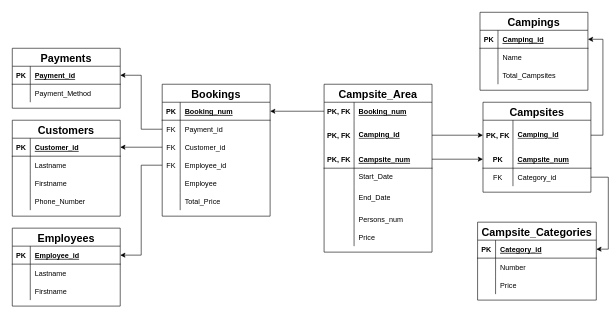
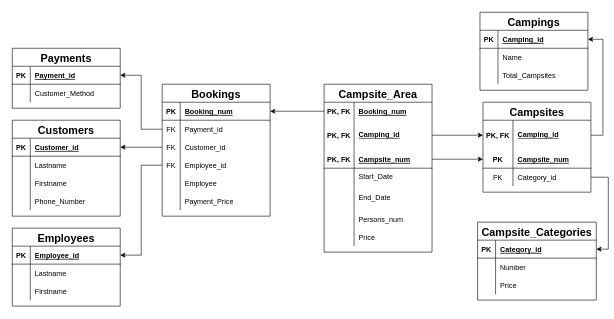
(63, 94) -> (65, 94)
(205, 202) -> (210, 202)
